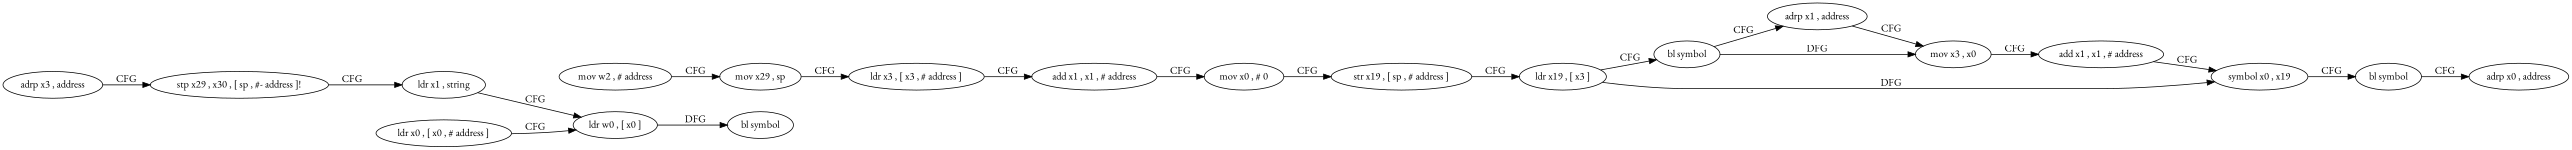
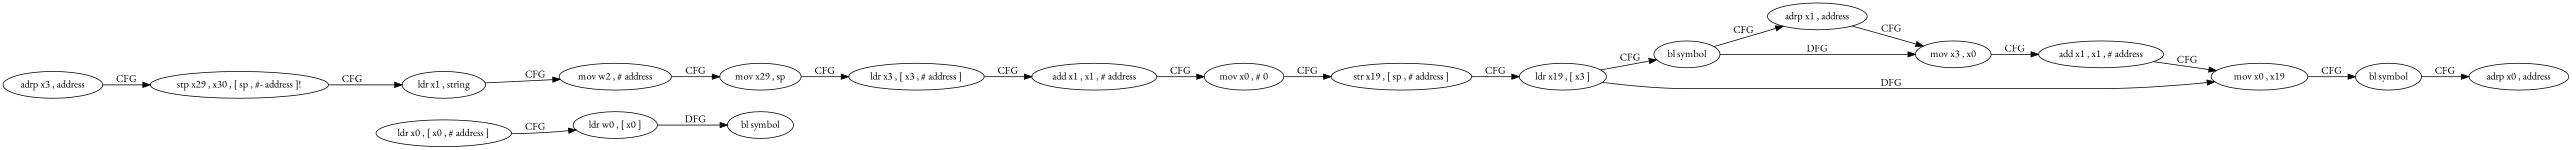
(2260, 77) -> (2260, 77)
(526, 104) -> (519, 81)
